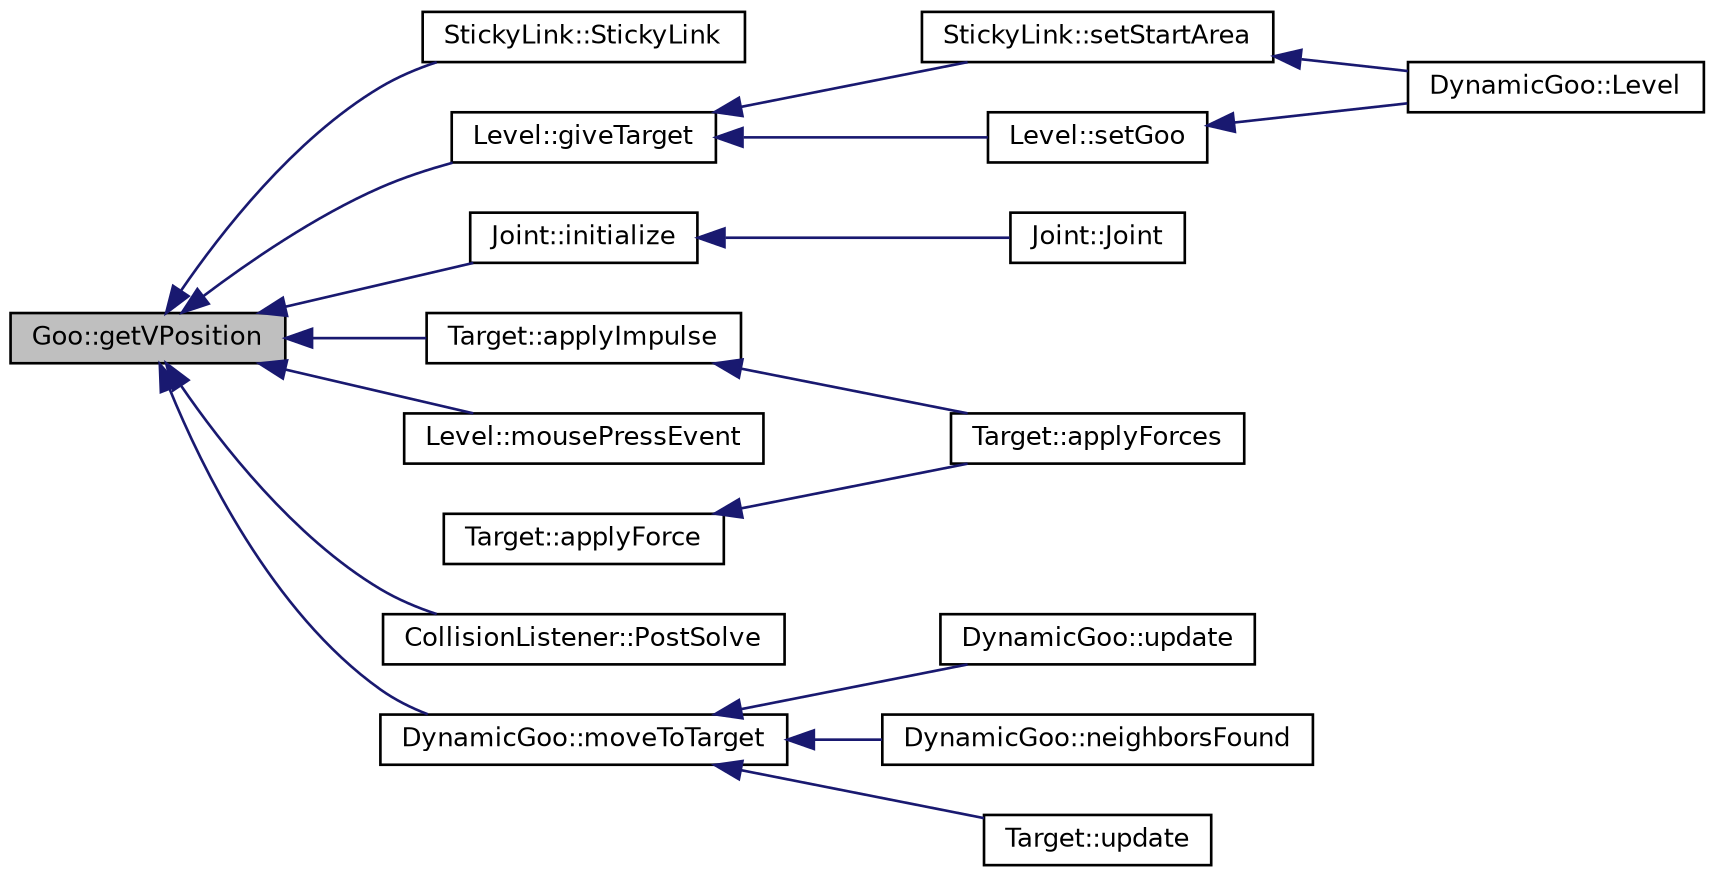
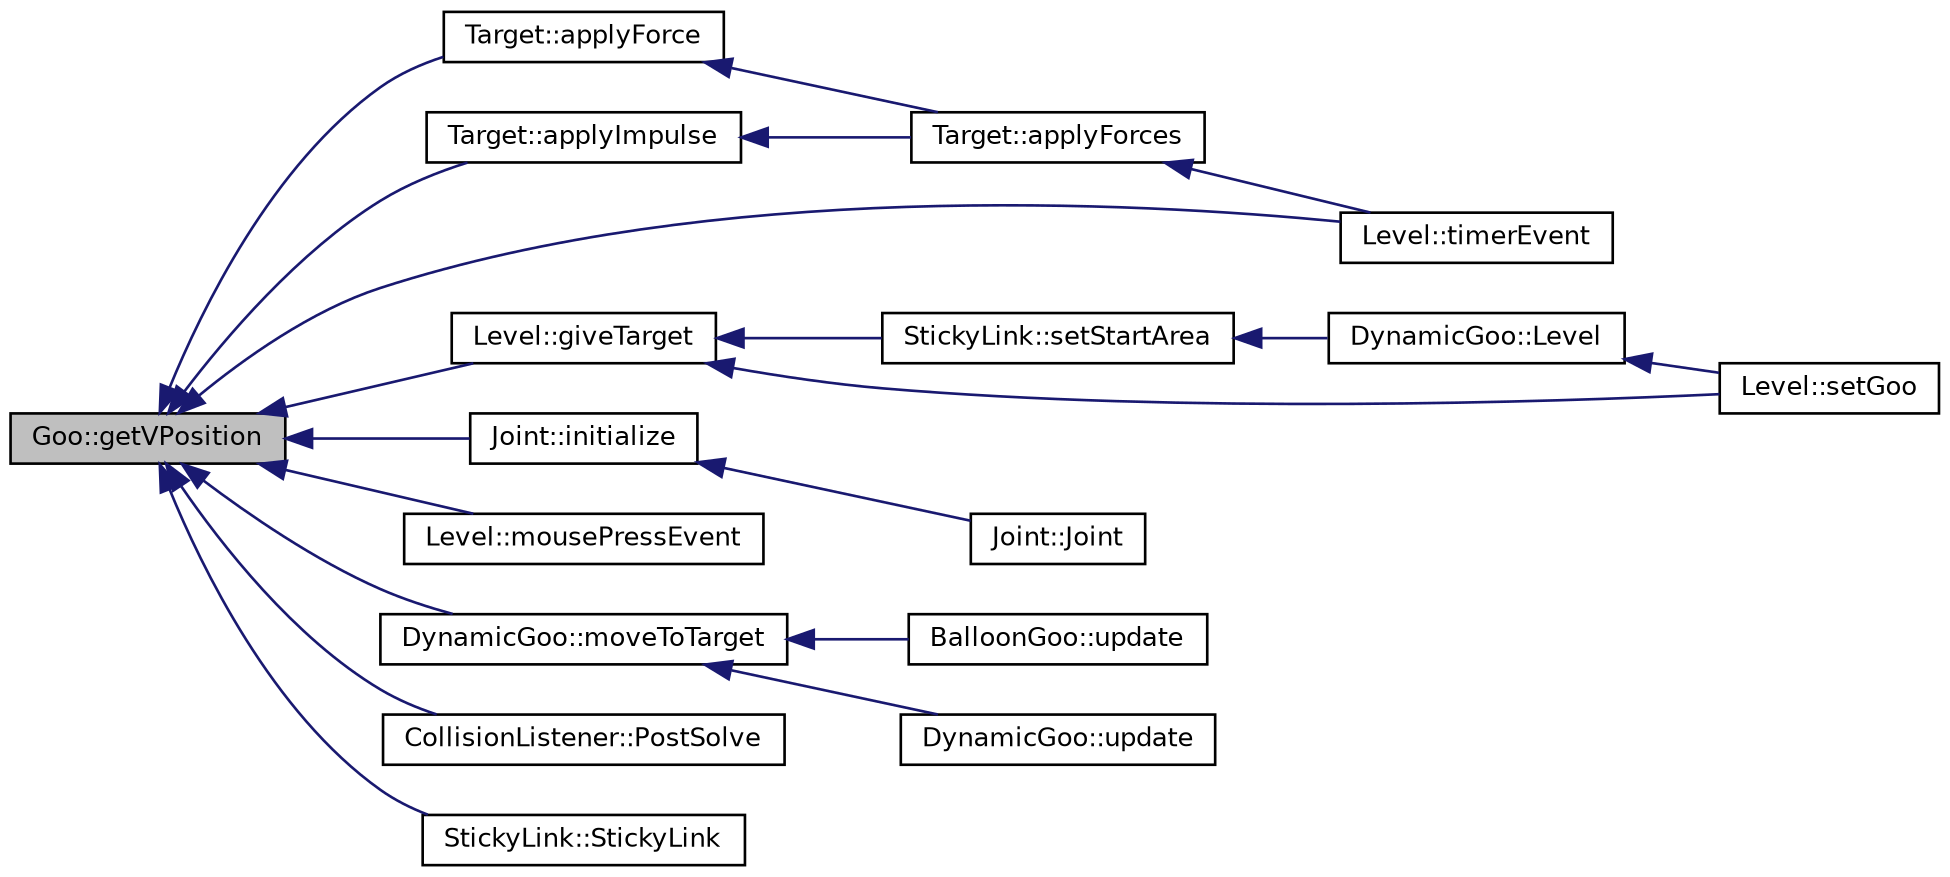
(1321, 113) -> (1685, 368)
none -> (275, 194)
none -> (1477, 238)
(1098, 740) -> none
(1098, 840) -> (1058, 639)
